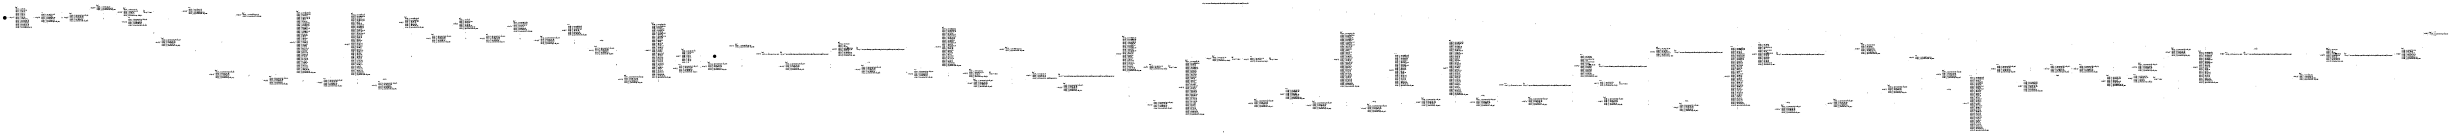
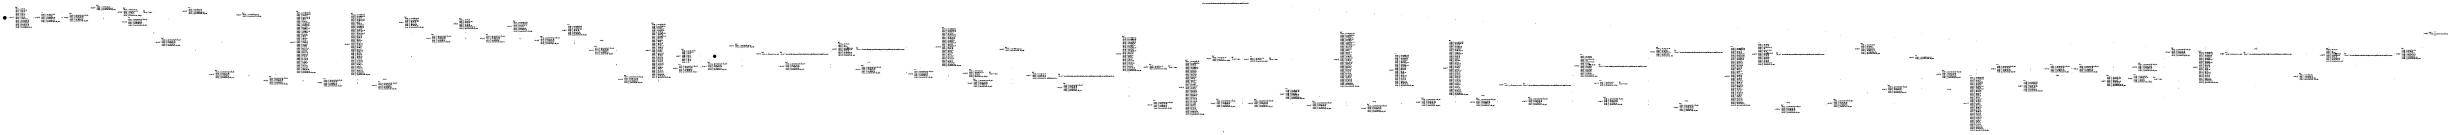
none -> (1223, 103)
